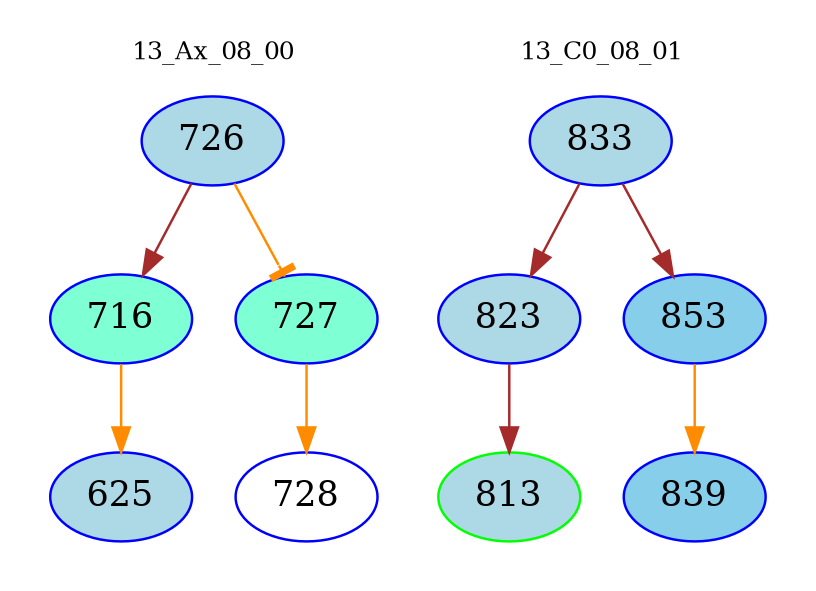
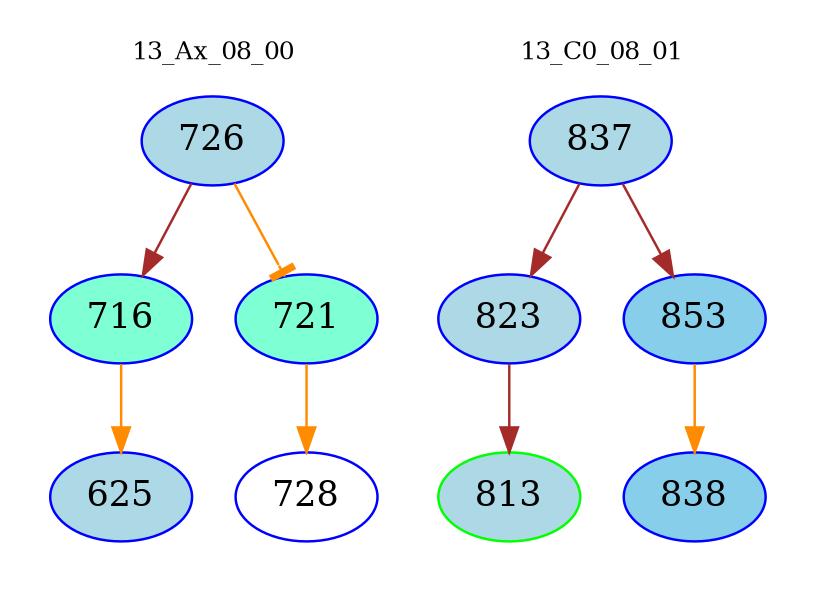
(601, 141) -> (601, 141)
(307, 319) -> (307, 319)
(695, 497) -> (695, 497)
